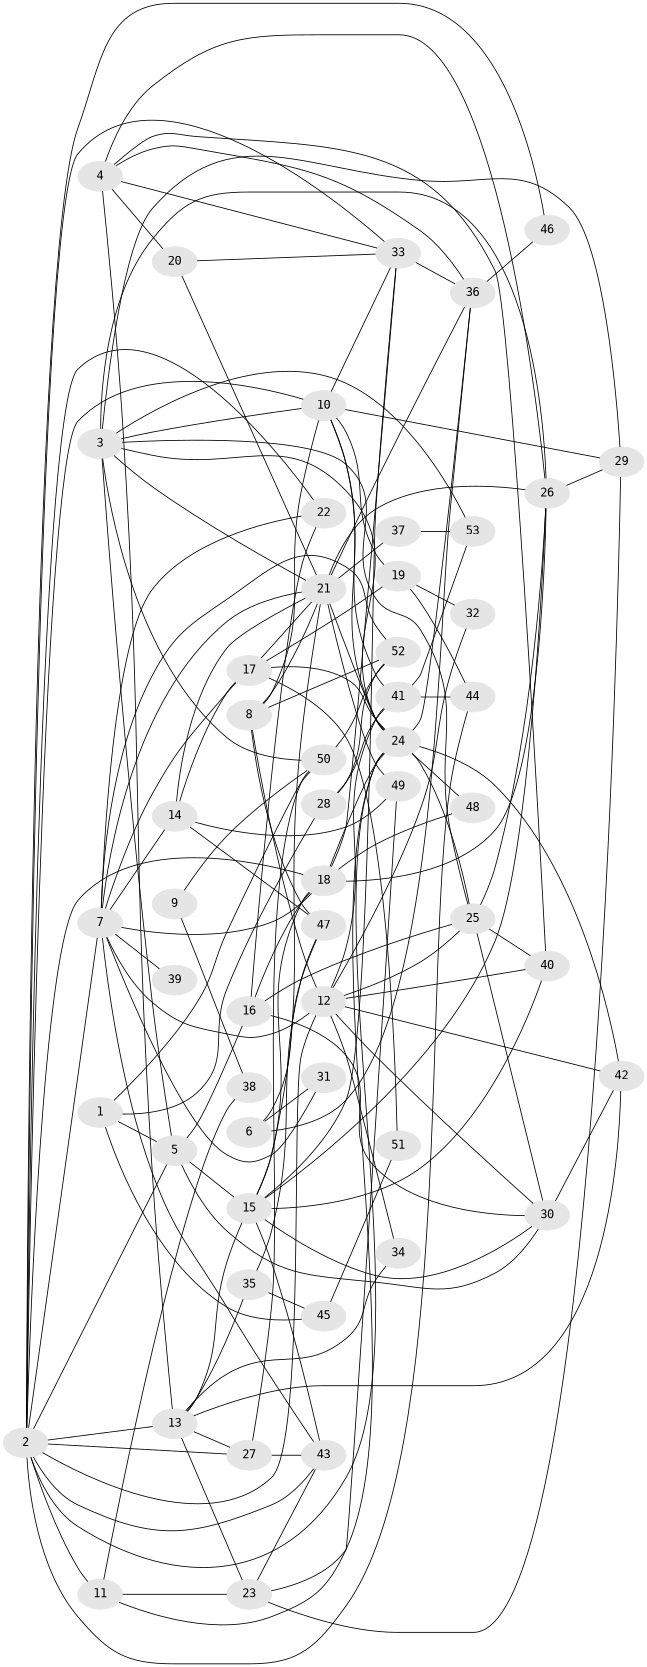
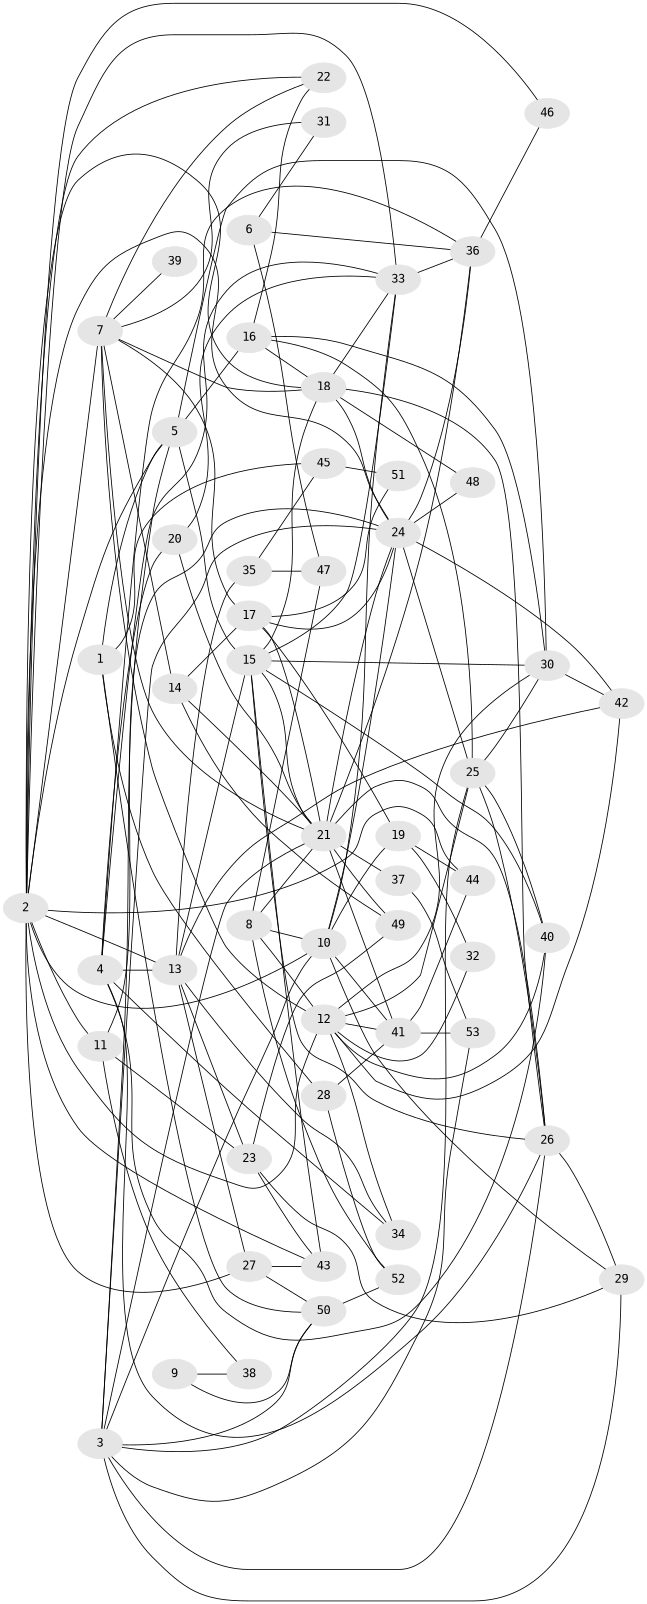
(176, 639) -> none
(249, 871) -> none
none -> (361, 935)
none -> (246, 1106)
(166, 1207) -> none
